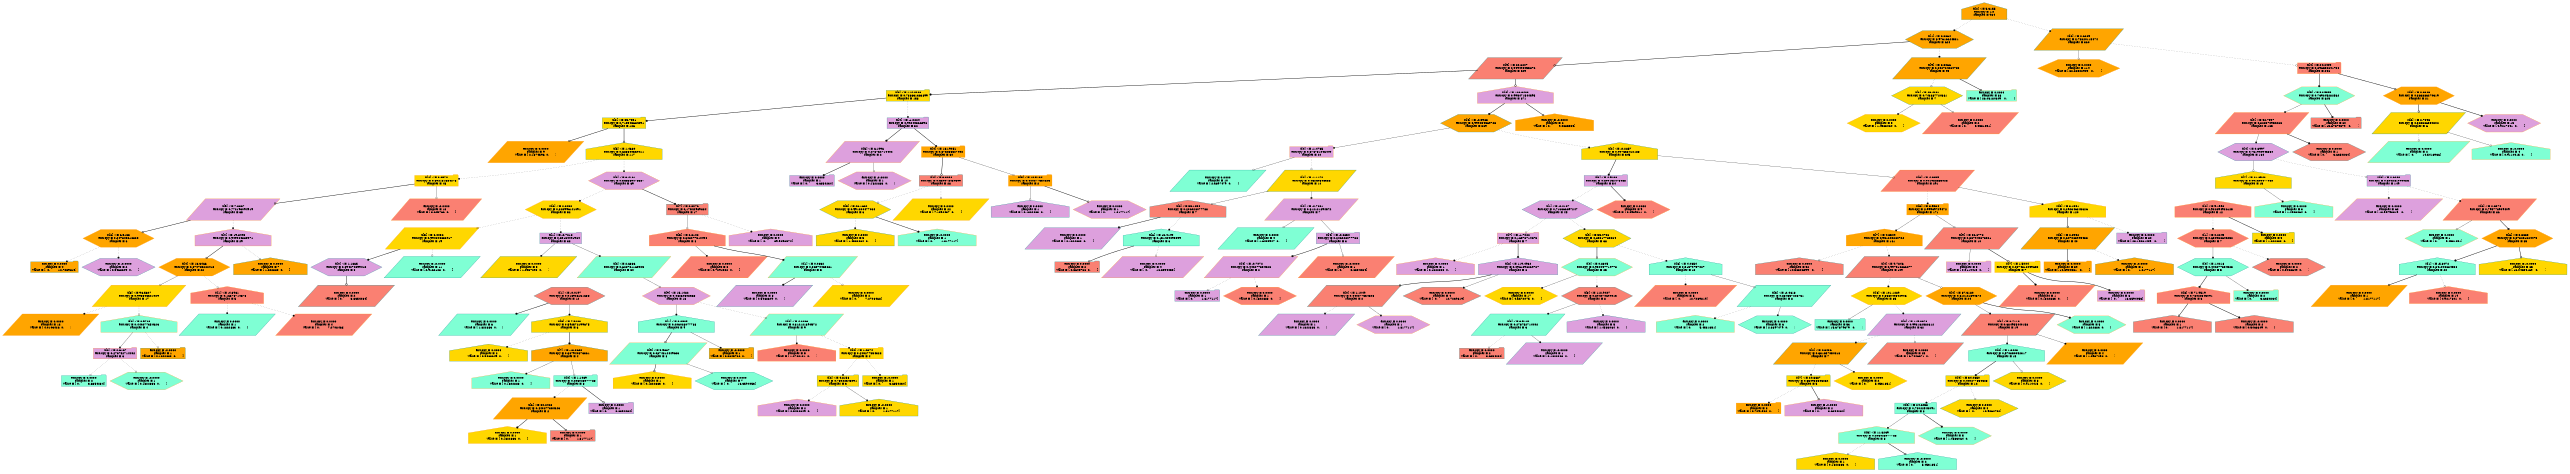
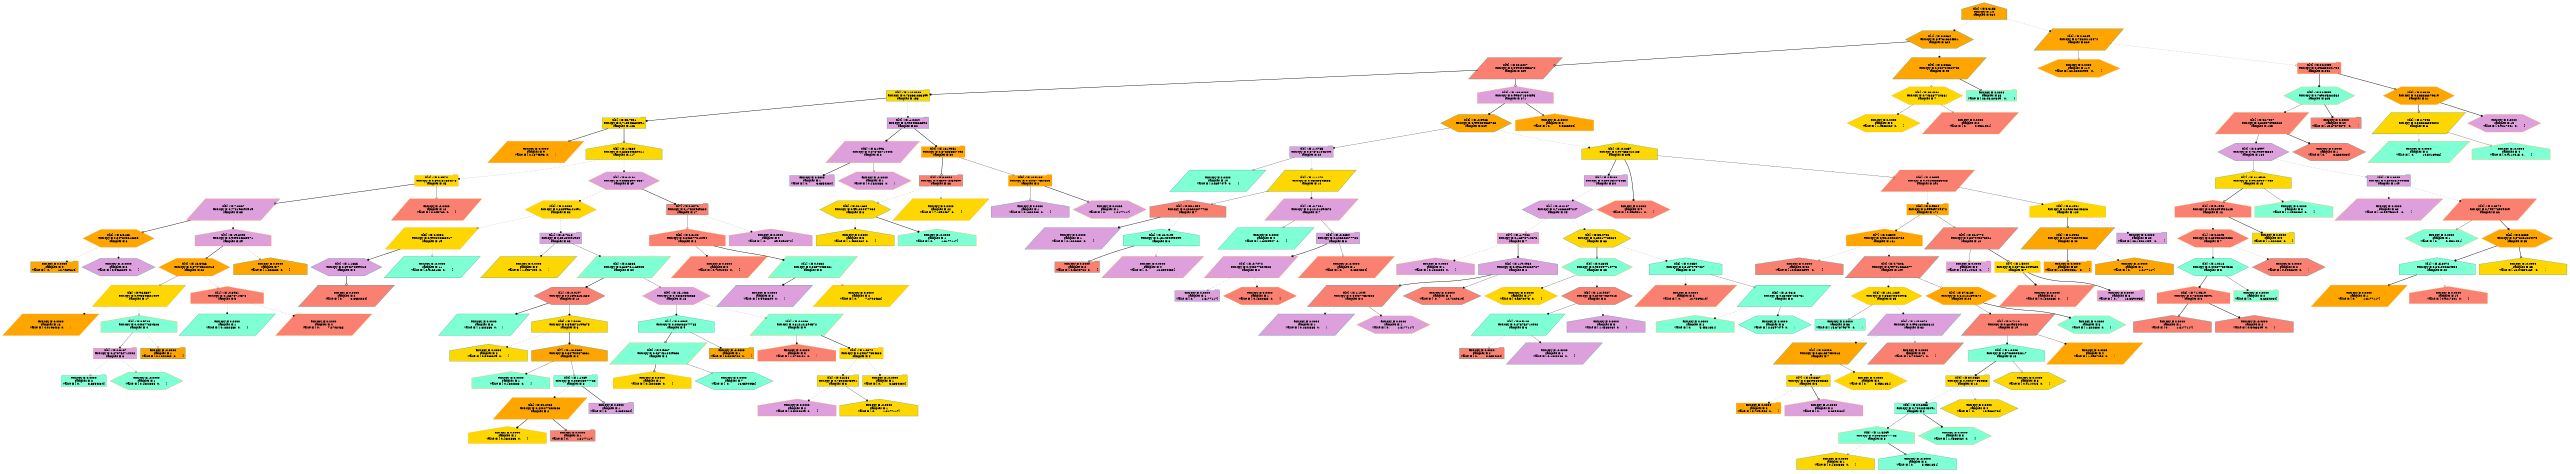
(1927, 96) -> (1927, 96)
(1311, 152) -> (1311, 152)
(1617, 193) -> (1631, 179)
none -> (2234, 195)
none -> (596, 282)
(835, 341) -> (835, 341)
